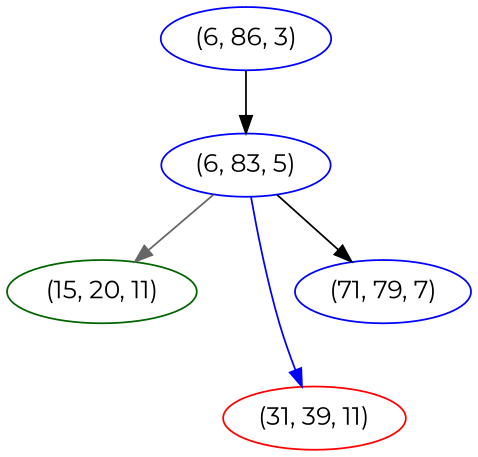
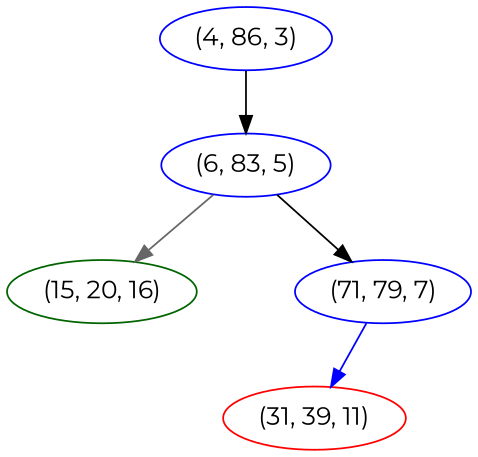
(246, 39) -> (246, 39)
(269, 285) -> (353, 347)
(102, 292) -> (102, 292)
